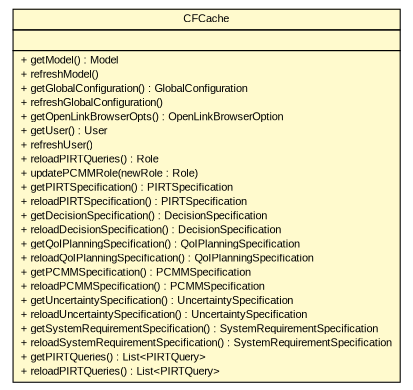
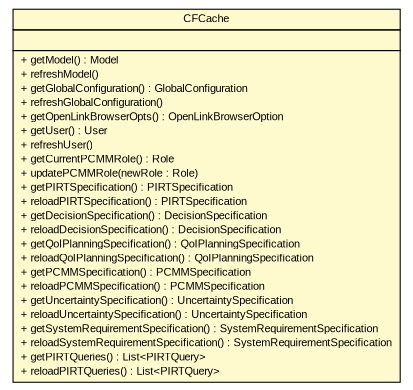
(90, 159) -> (98, 159)
